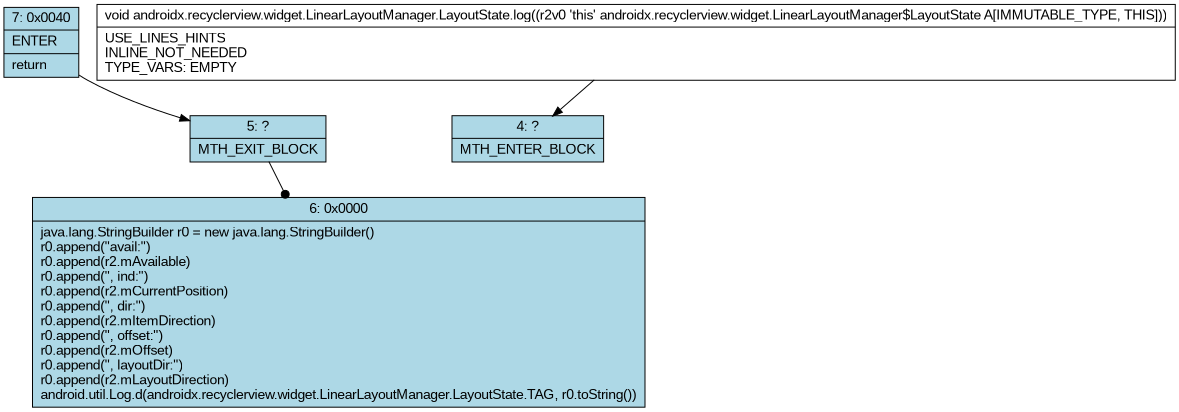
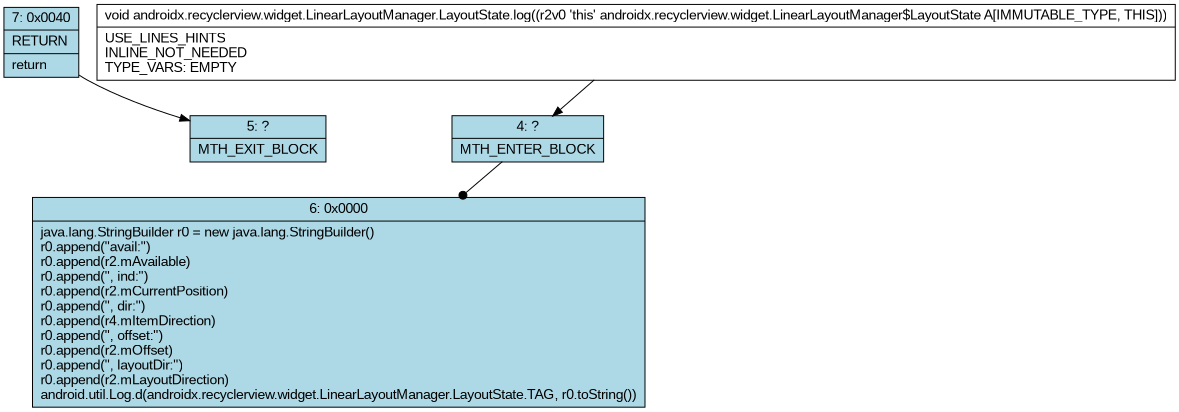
(34, 41) -> (40, 41)
(276, 176) -> (484, 177)
(128, 321) -> (128, 321)
